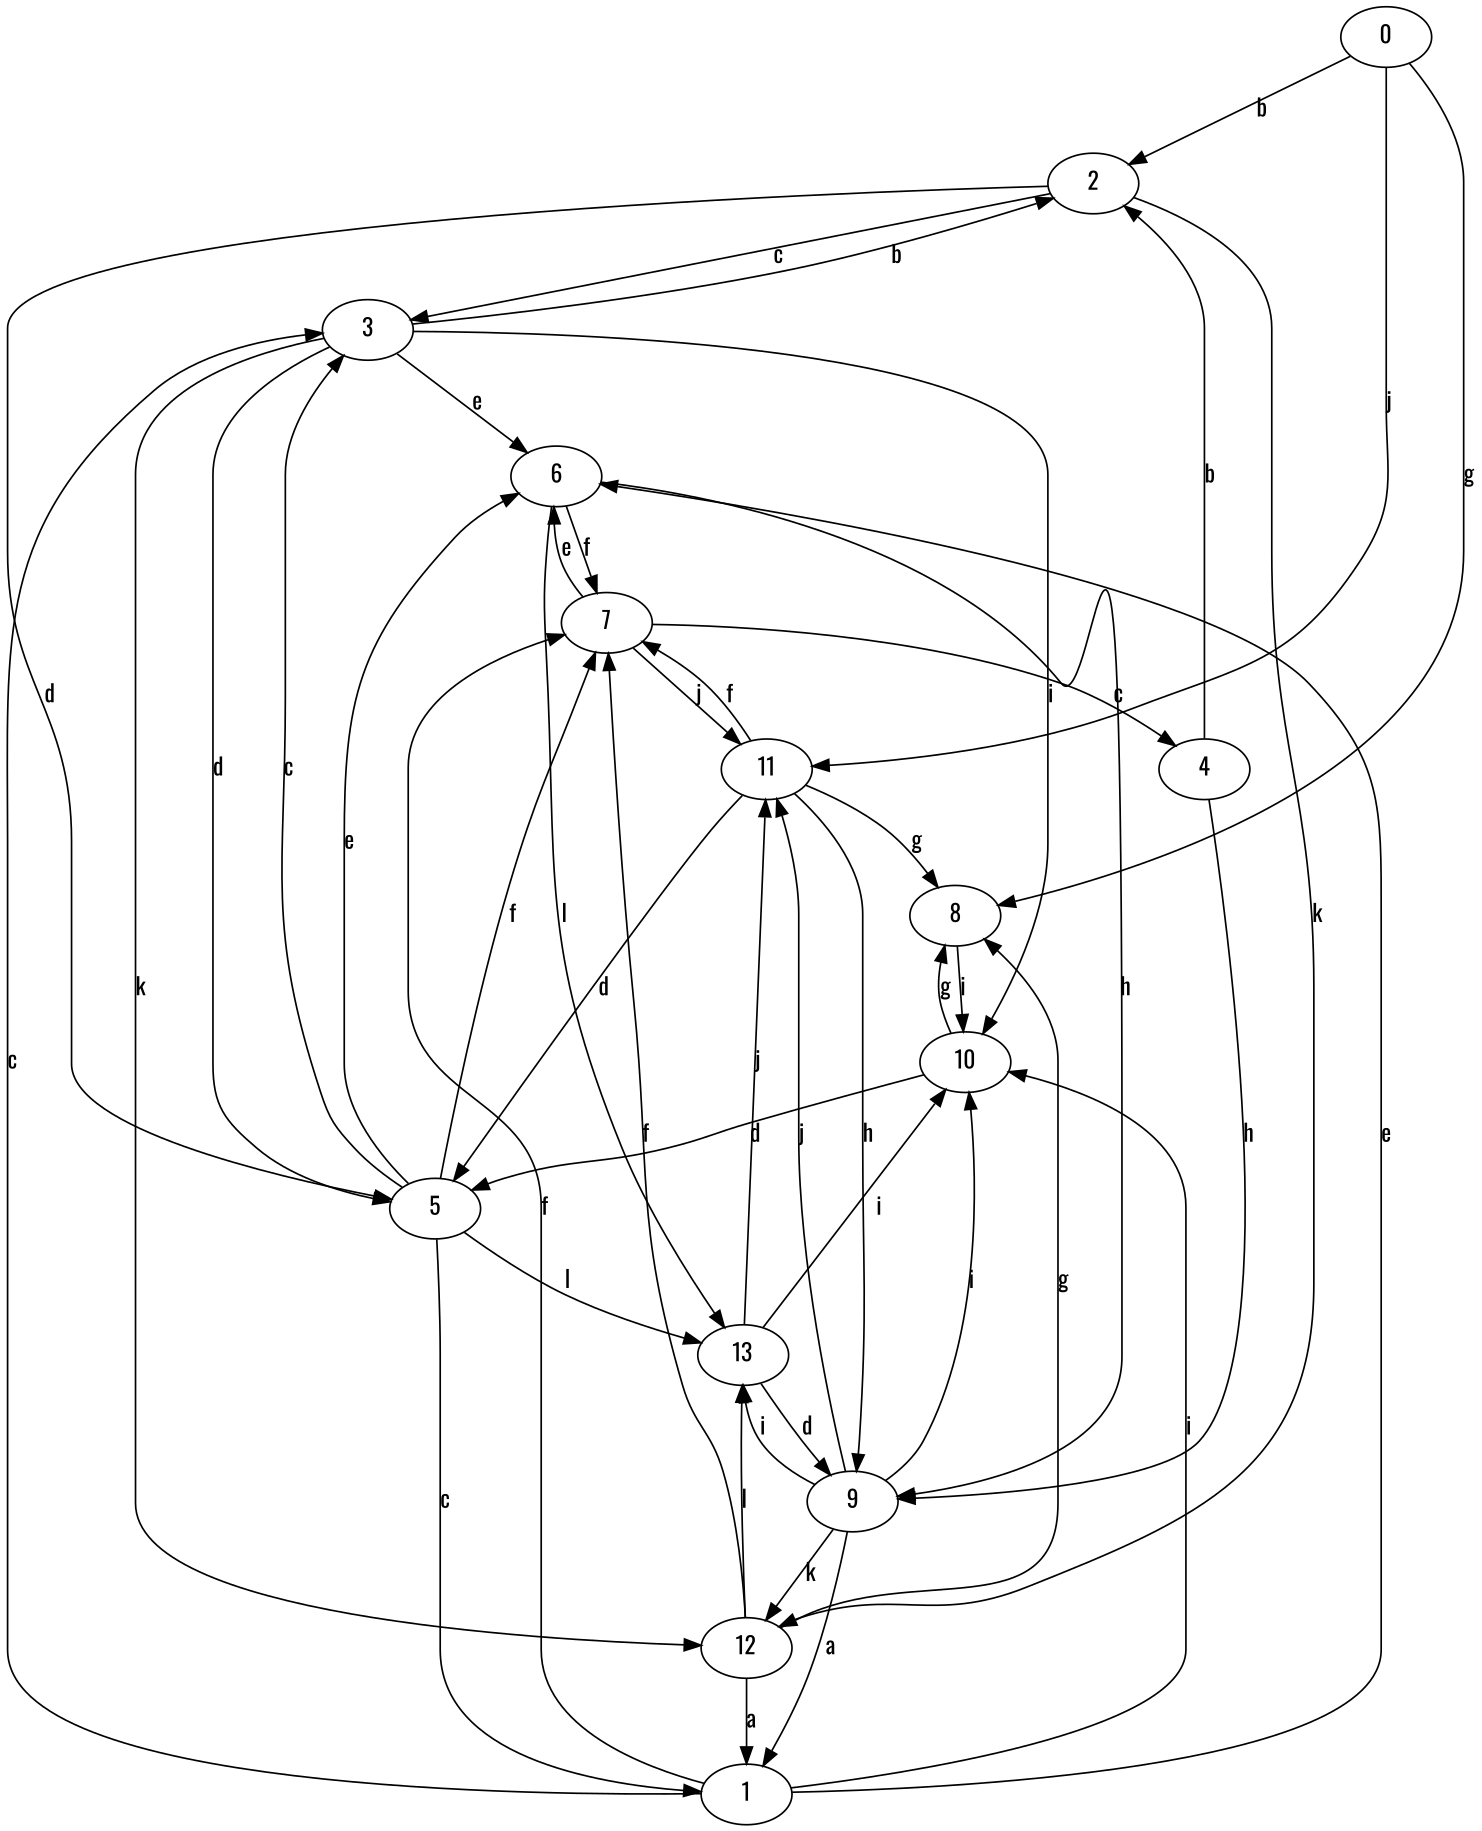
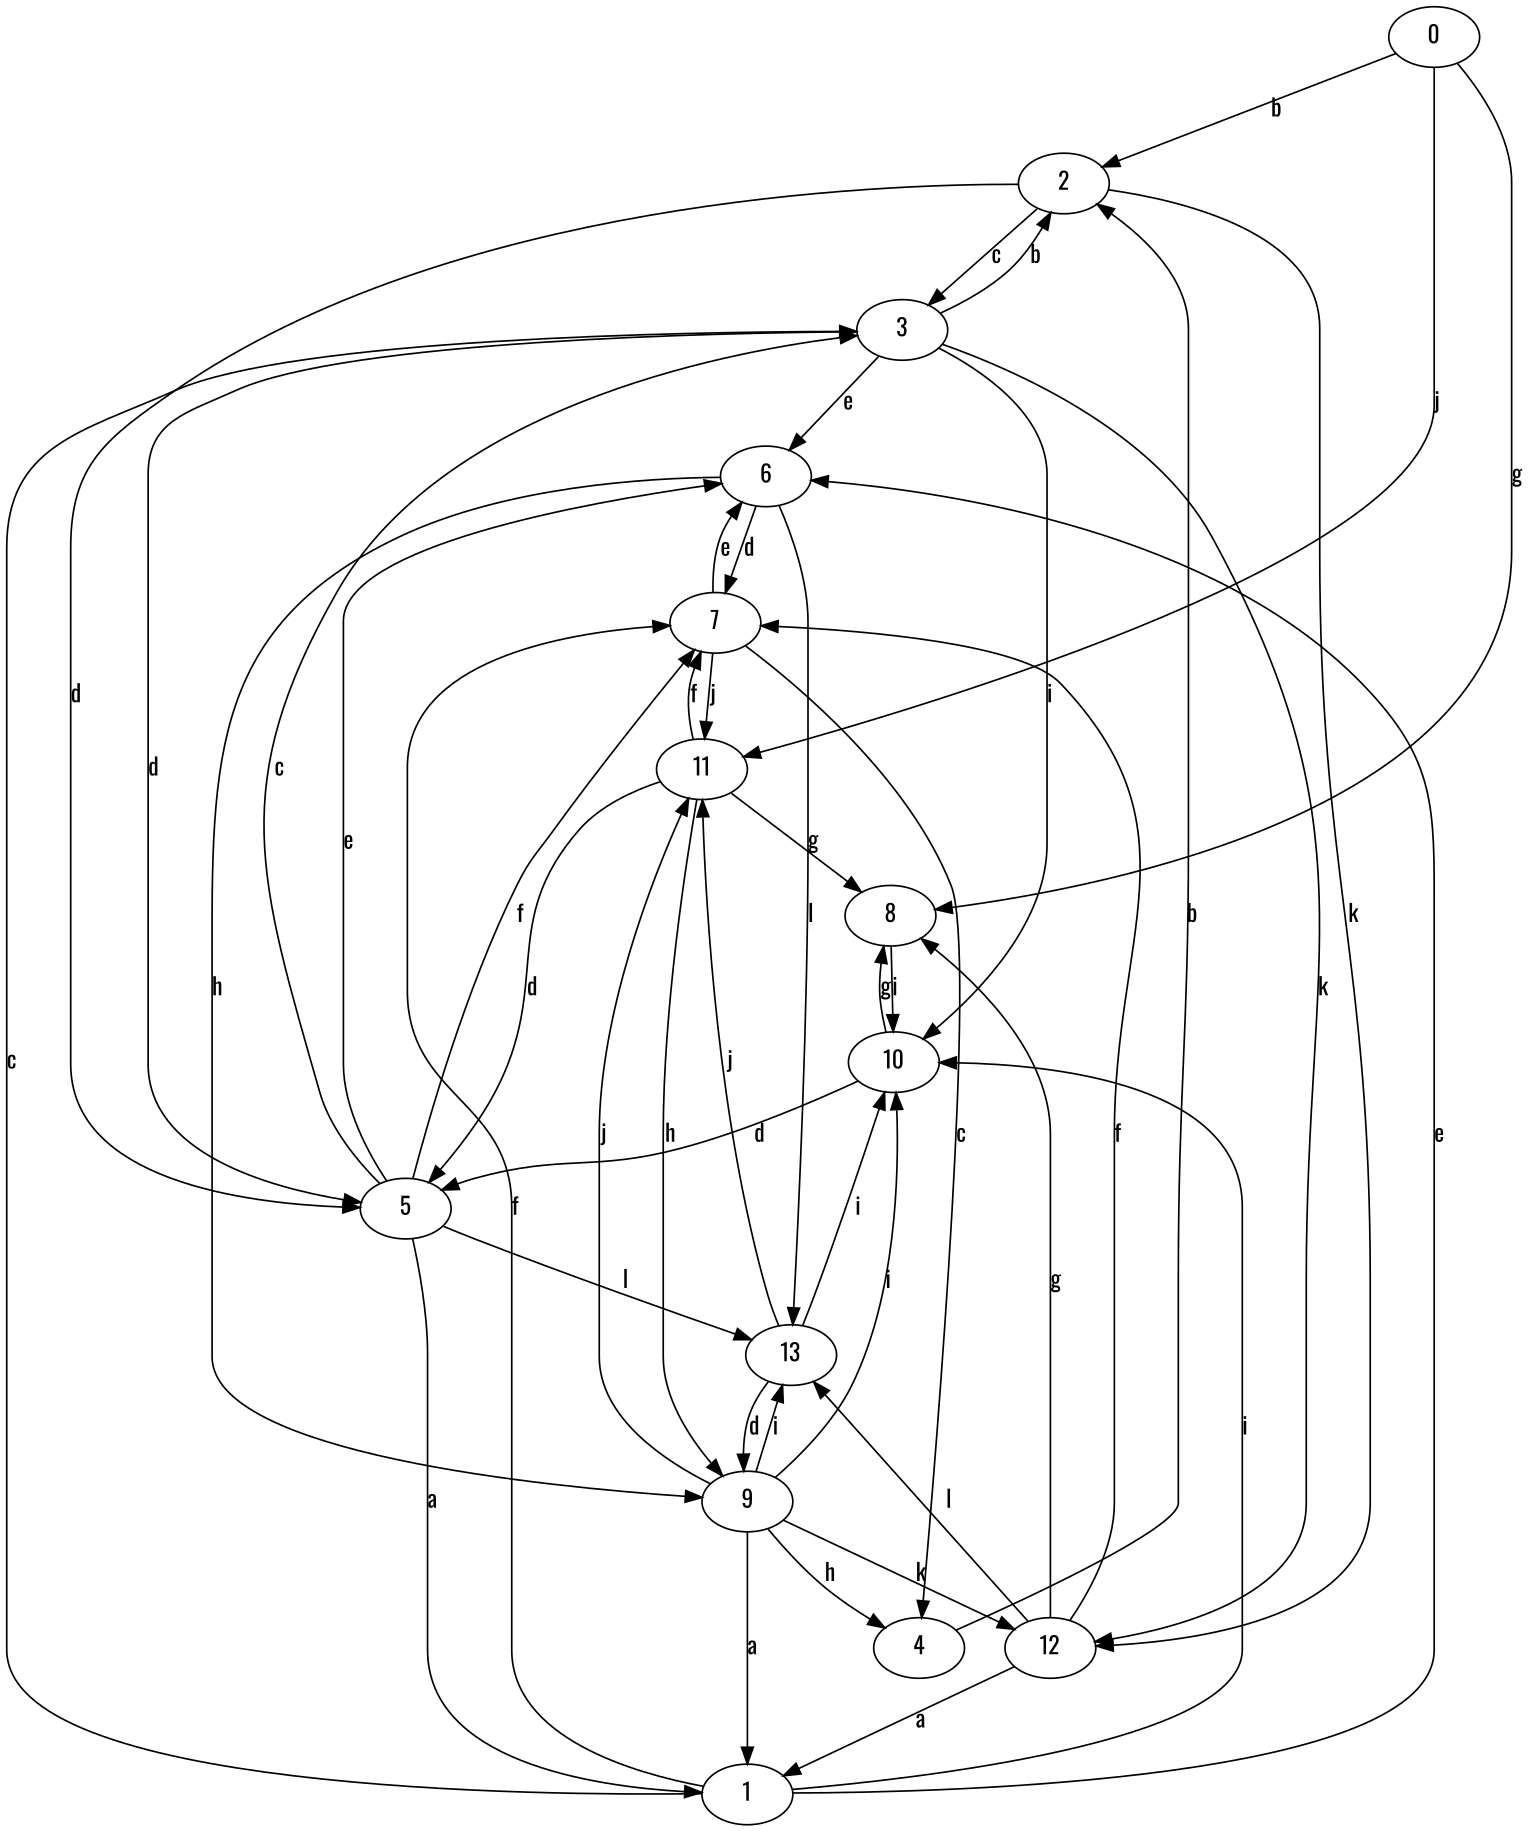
(587, 550) -> (750, 550)
(1242, 1270) -> (815, 1579)
(446, 1502) -> (433, 1502)
